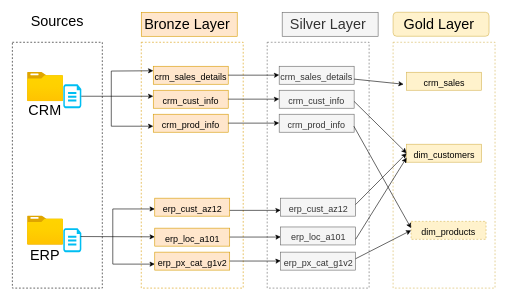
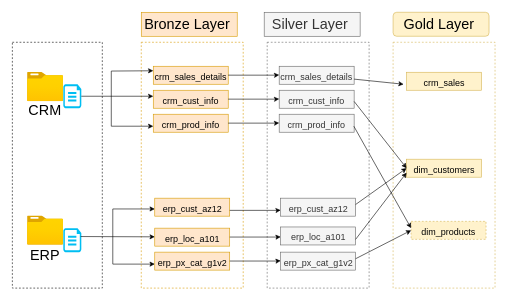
(57, 21) -> none
(330, 24) -> (312, 24)
(444, 153) -> (444, 168)
